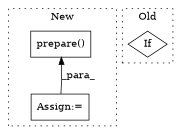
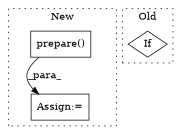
(62, 79) -> (27, 72)
